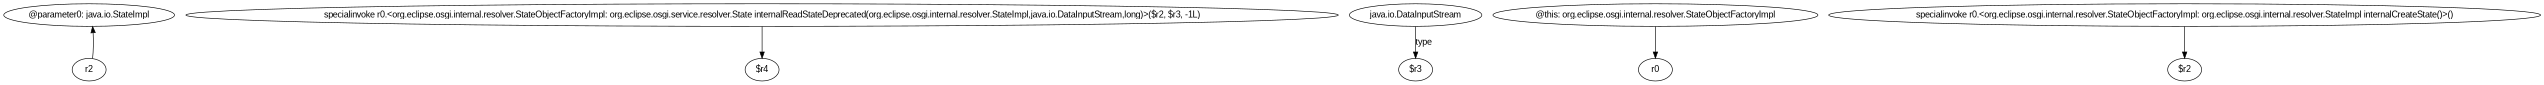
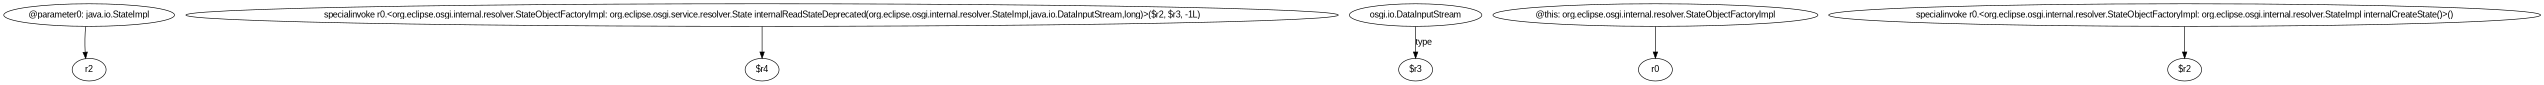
(1416, 15) -> (1416, 15)
(93, 46) -> (85, 39)
